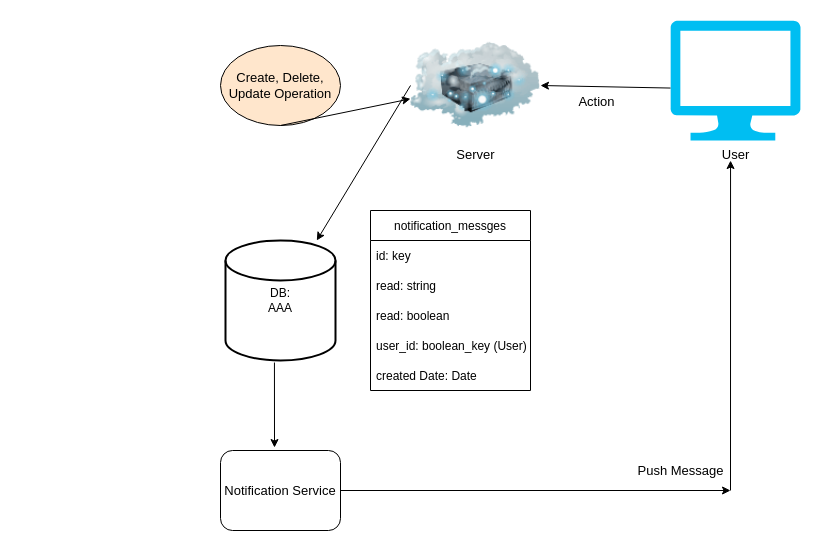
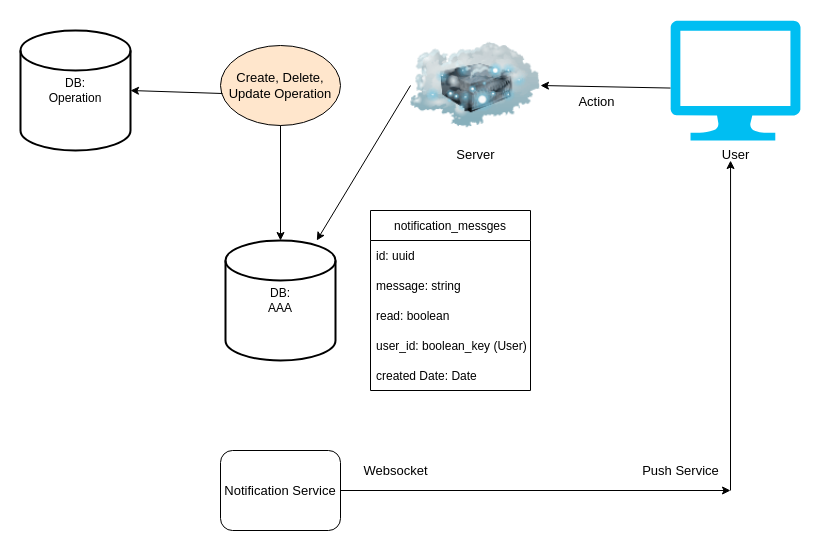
none -> (76, 91)
none -> (179, 92)
(342, 113) -> (281, 180)
(395, 256) -> (397, 256)
(412, 286) -> (422, 286)
(274, 402) -> none
none -> (396, 471)
(681, 471) -> (681, 471)
